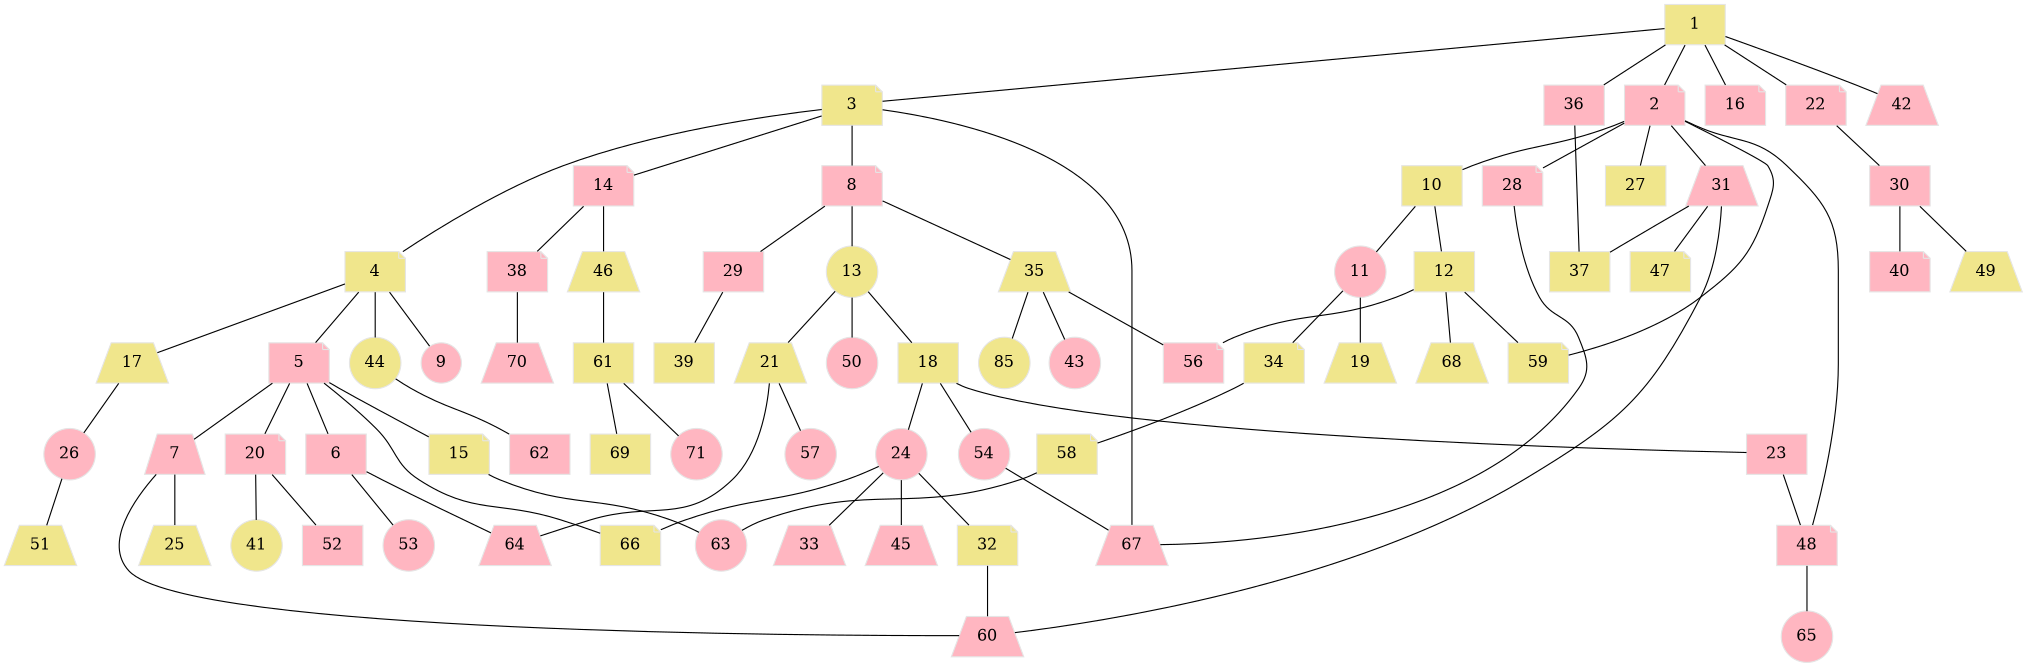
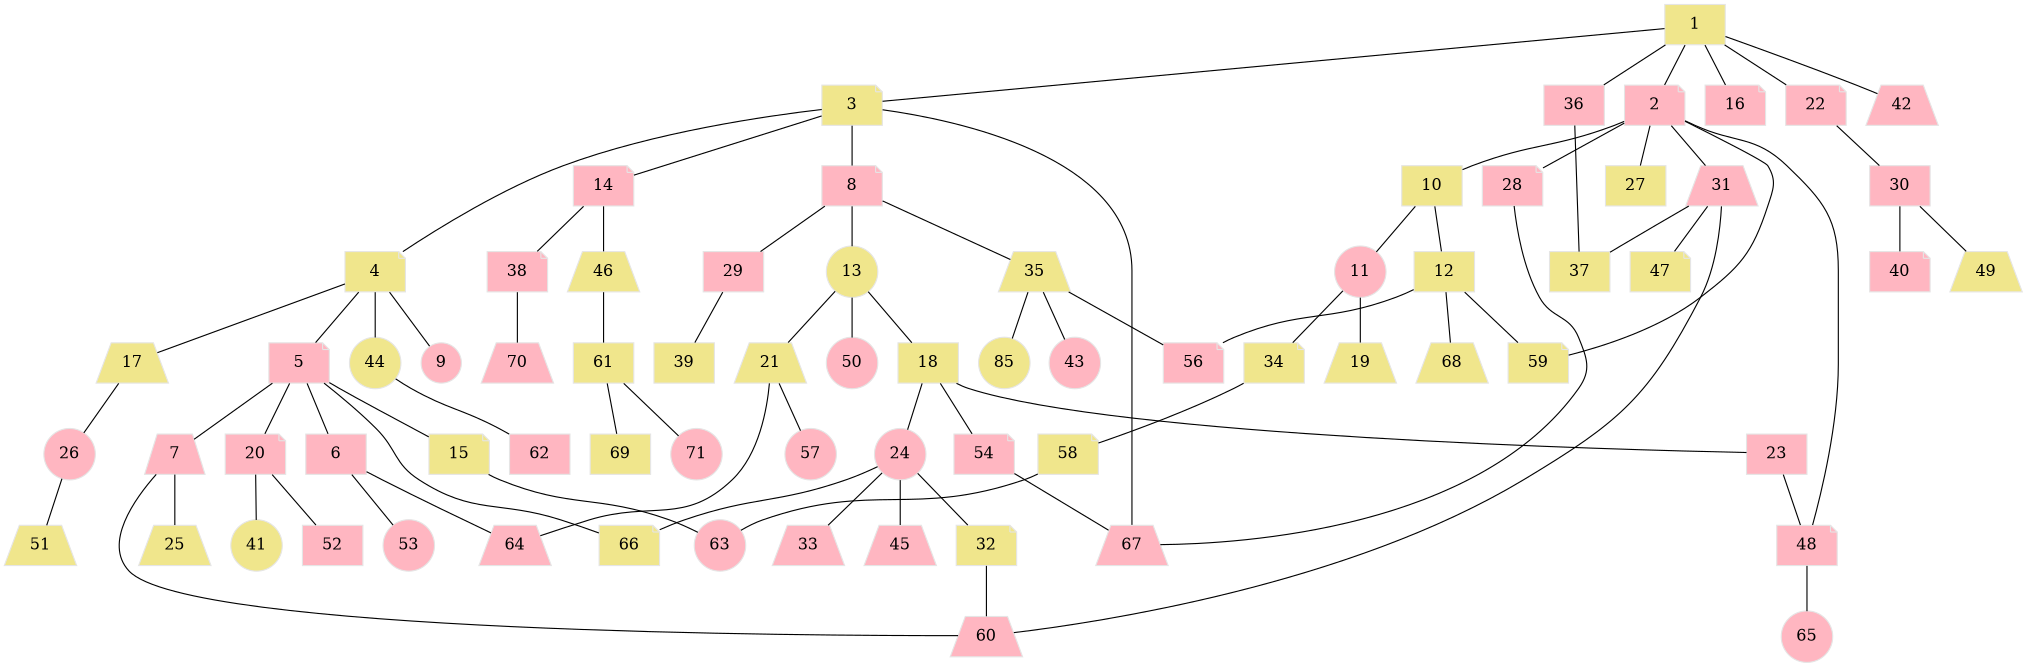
(984, 454) -> (984, 454)
